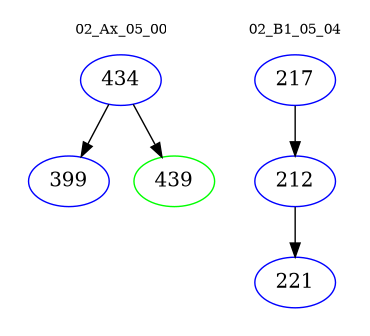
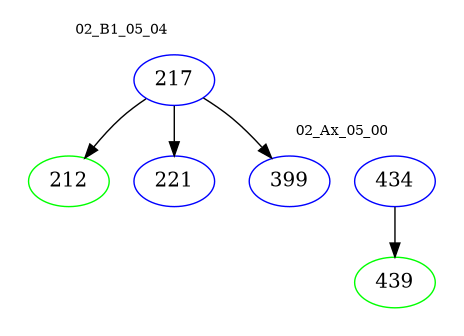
(98, 124) -> (247, 132)
(295, 181) -> (69, 181)
(295, 225) -> (174, 124)
